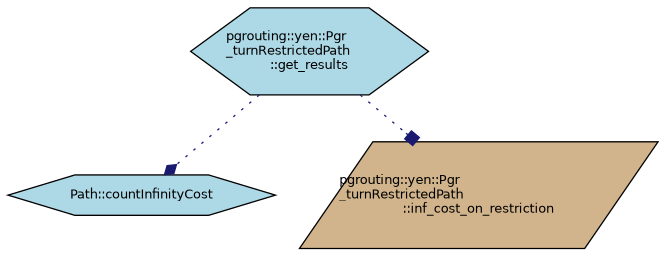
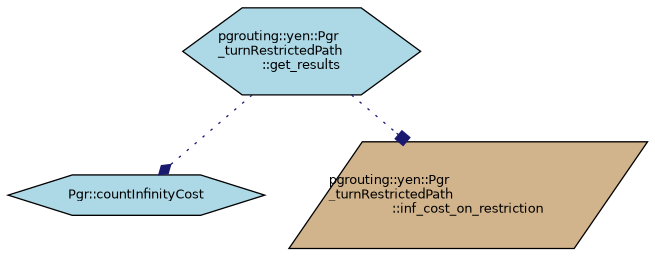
(142, 195) -> (136, 195)
